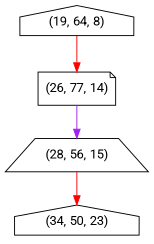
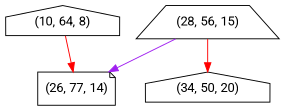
(77, 22) -> (63, 22)
(77, 117) -> (146, 53)
(77, 222) -> (208, 89)
